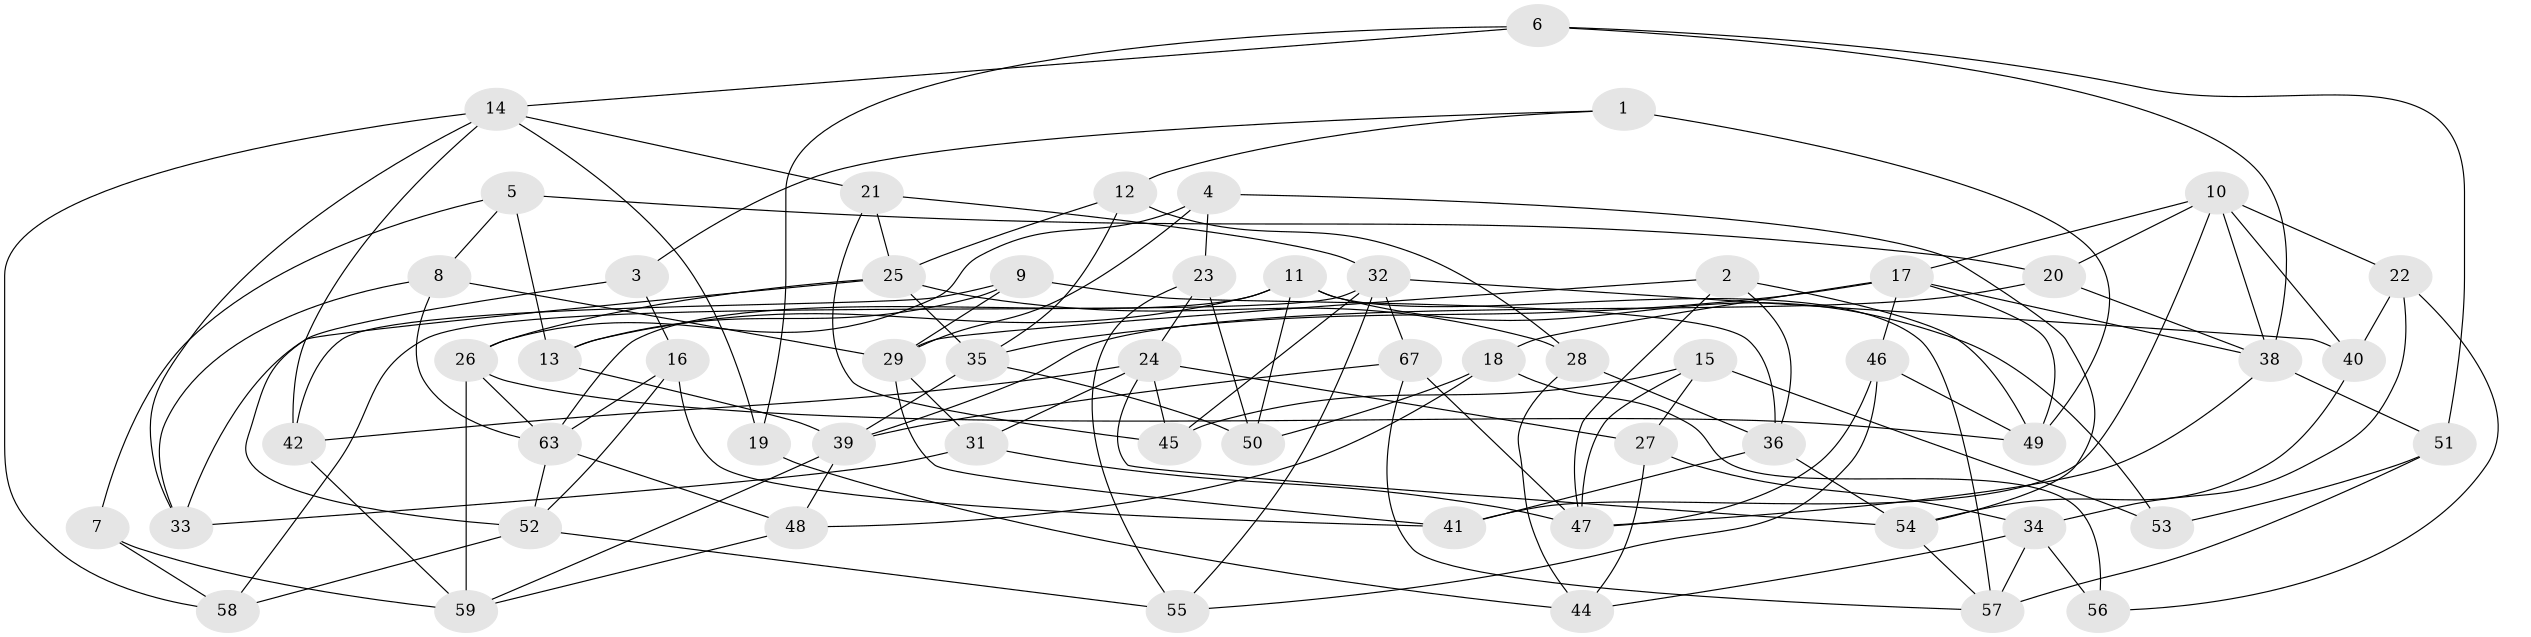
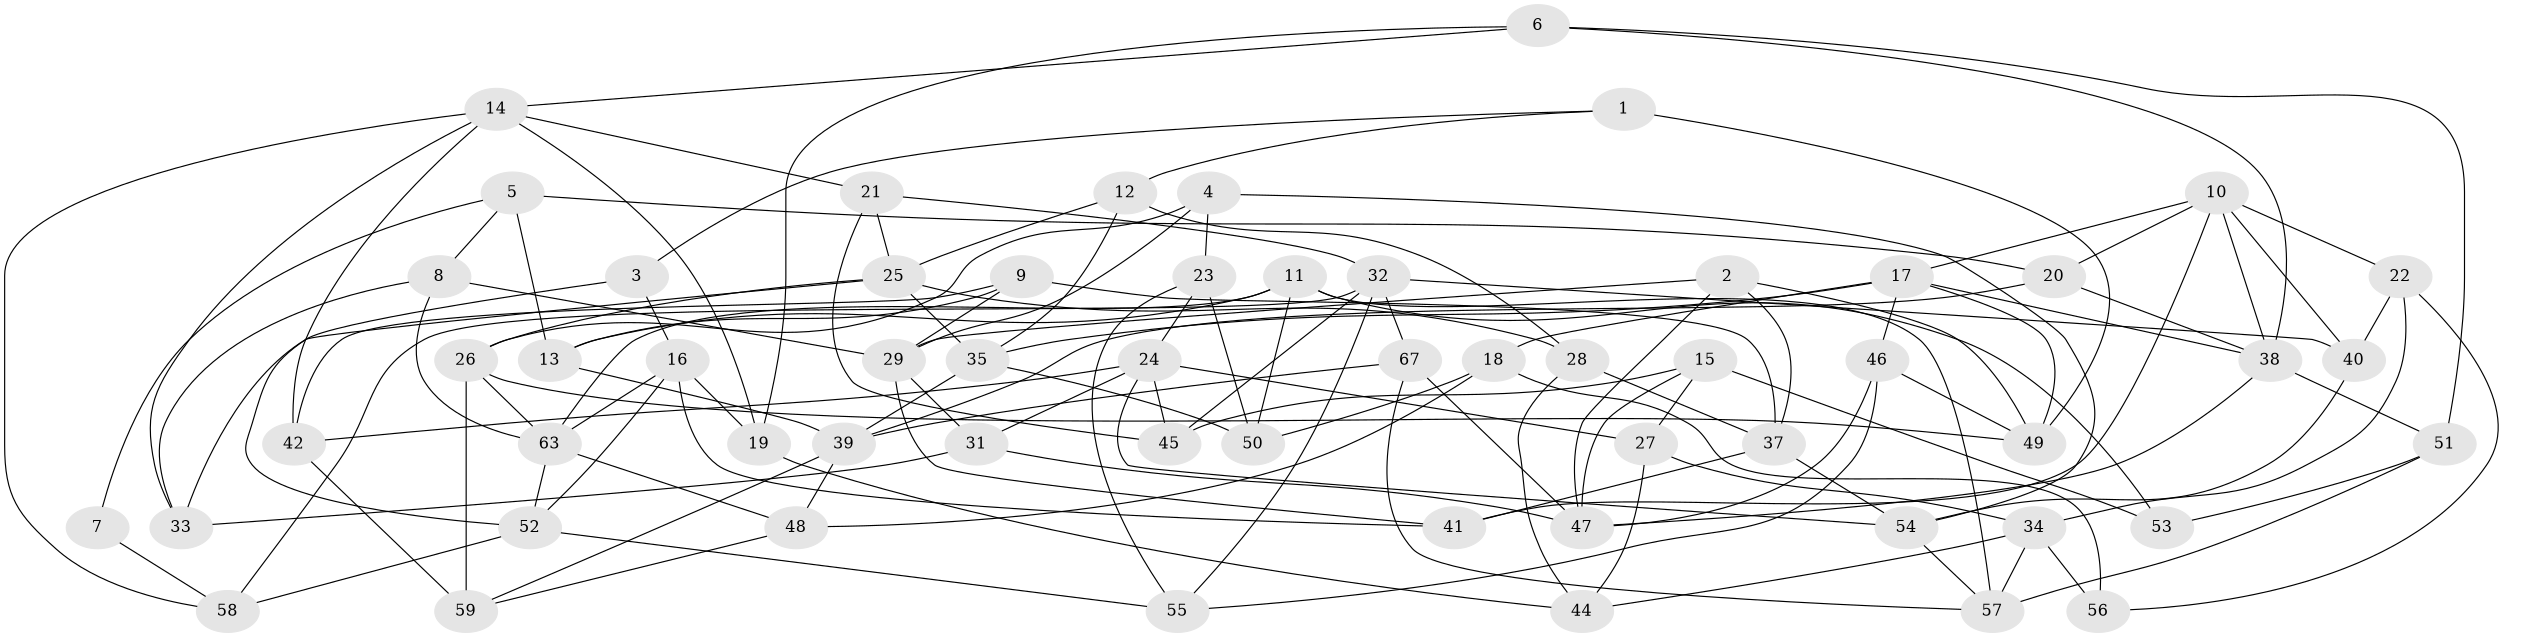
none -> (708, 392)
(1774, 444) -> (1774, 444)
(277, 583) -> none
